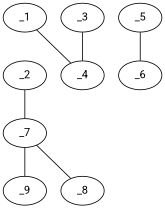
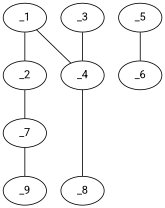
none -> (25, 47)
(54, 162) -> (83, 133)
